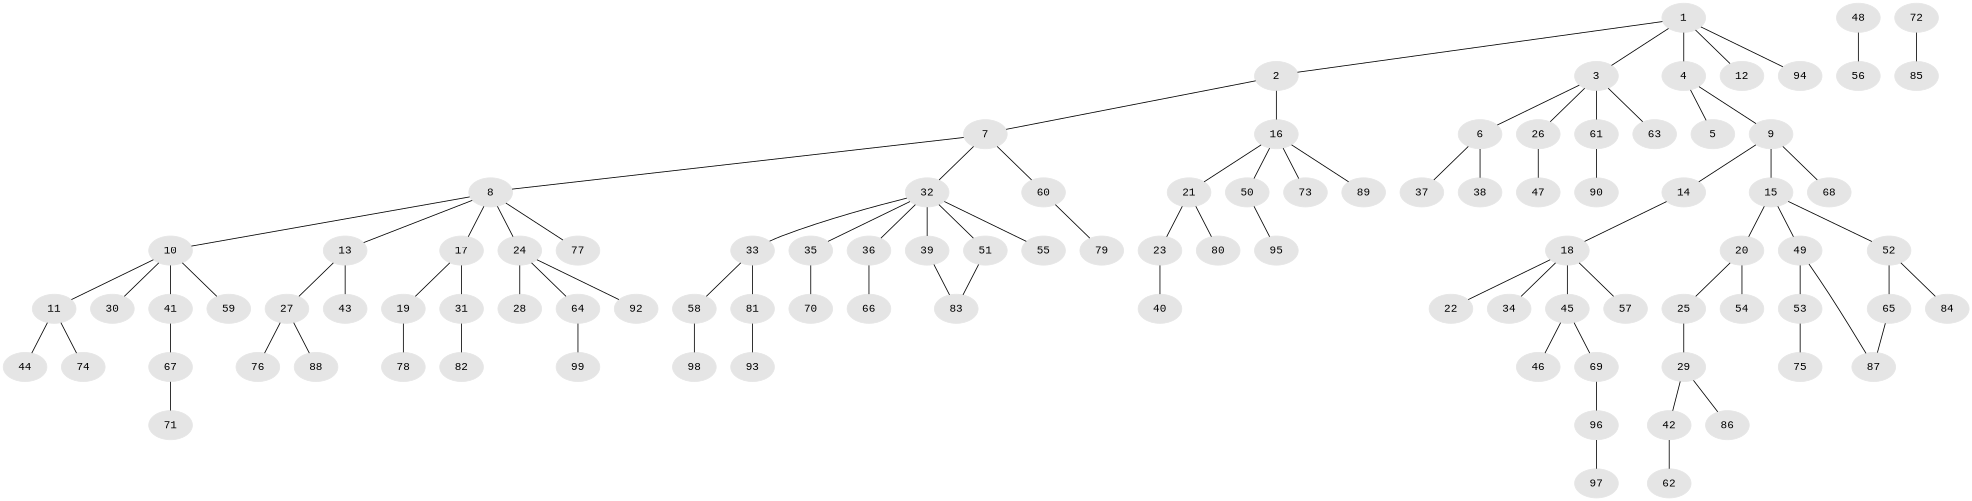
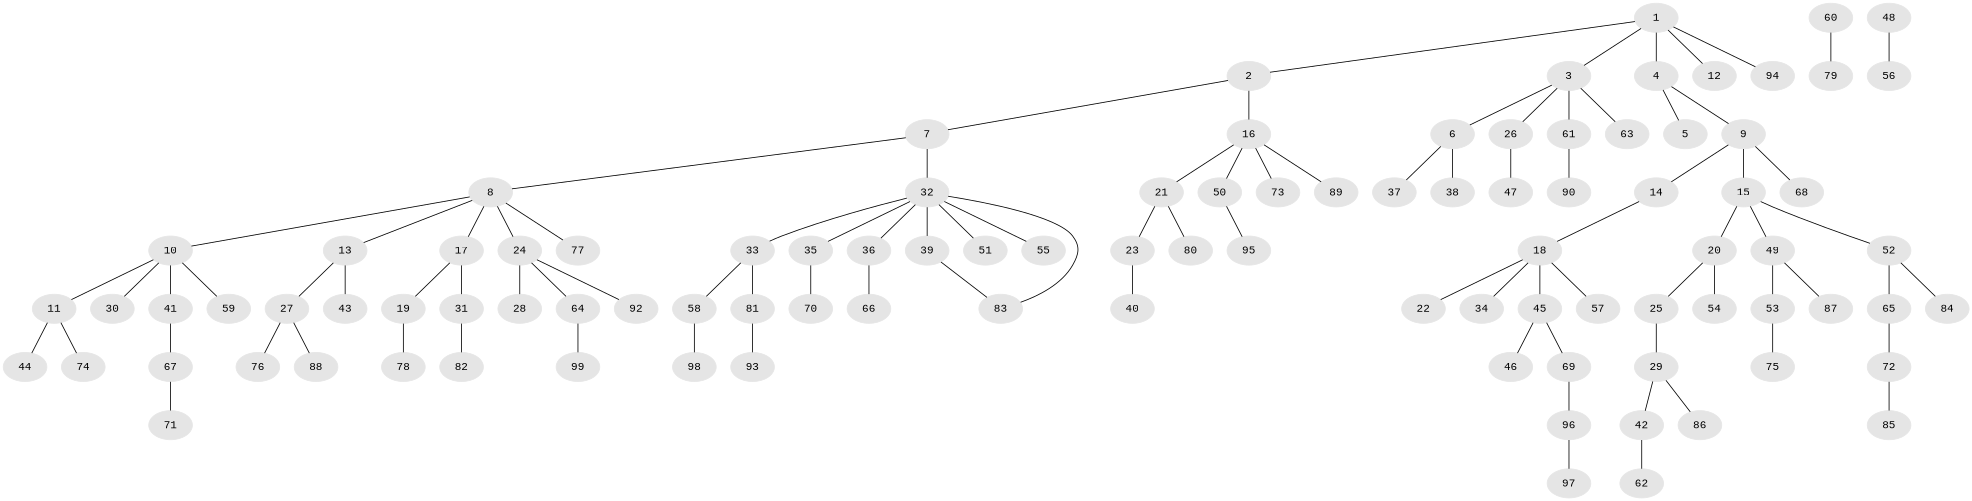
(1014, 163) -> none
(971, 280) -> (1058, 226)
(1881, 338) -> (1889, 338)
